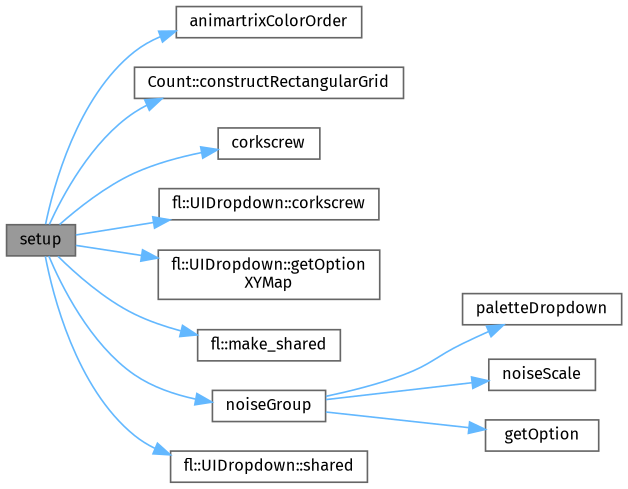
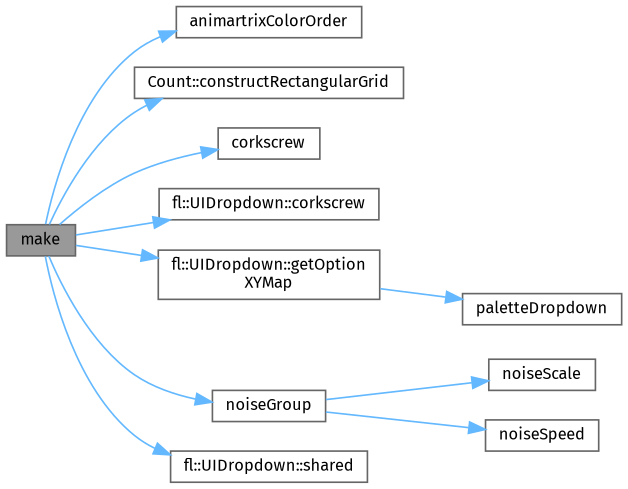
(41, 240) -> (41, 240)
(269, 345) -> none
(410, 372) -> (413, 293)
(542, 435) -> (542, 435)
